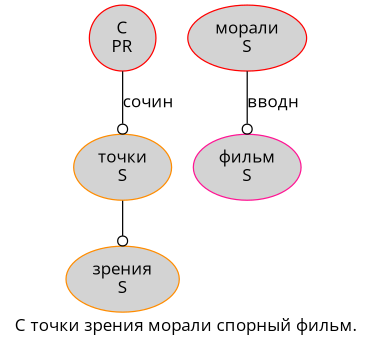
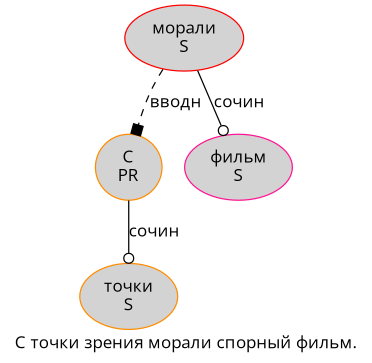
(123, 38) -> (129, 167)
none -> (149, 95)
(274, 103) -> (240, 103)
(123, 279) -> none
